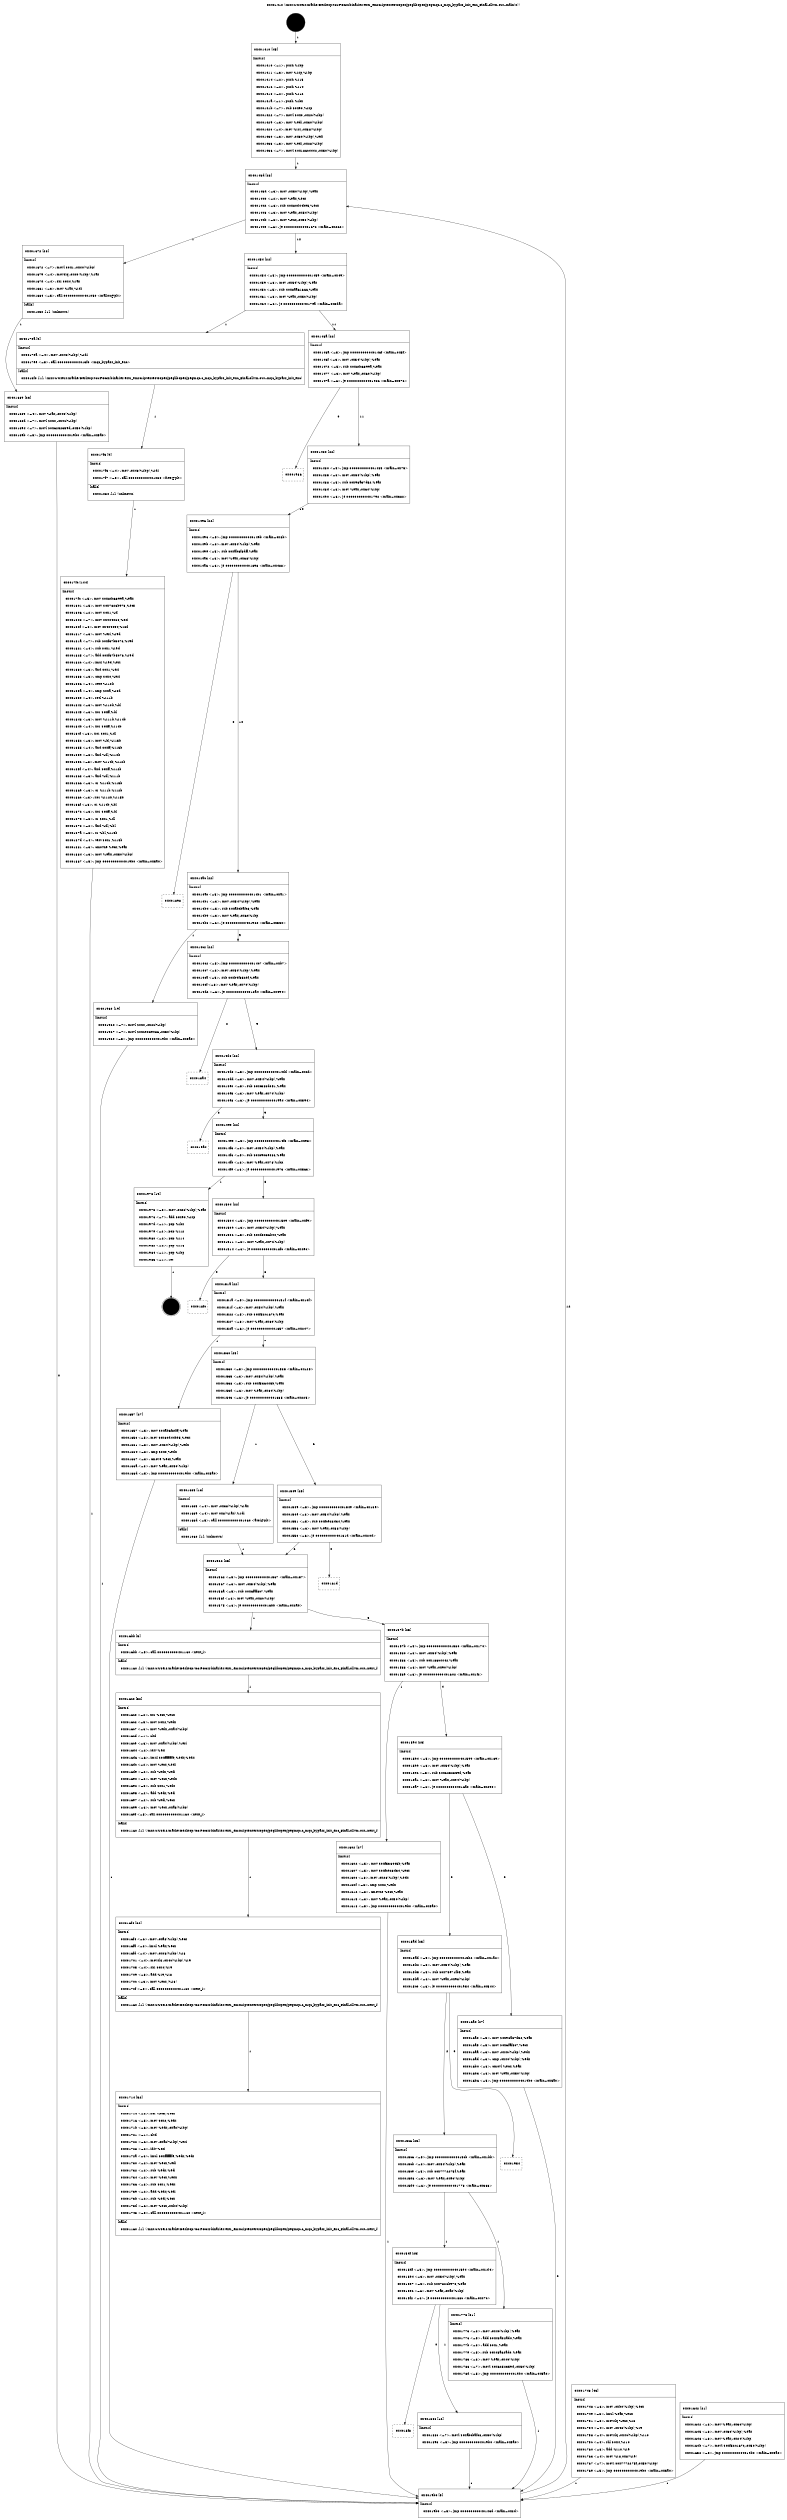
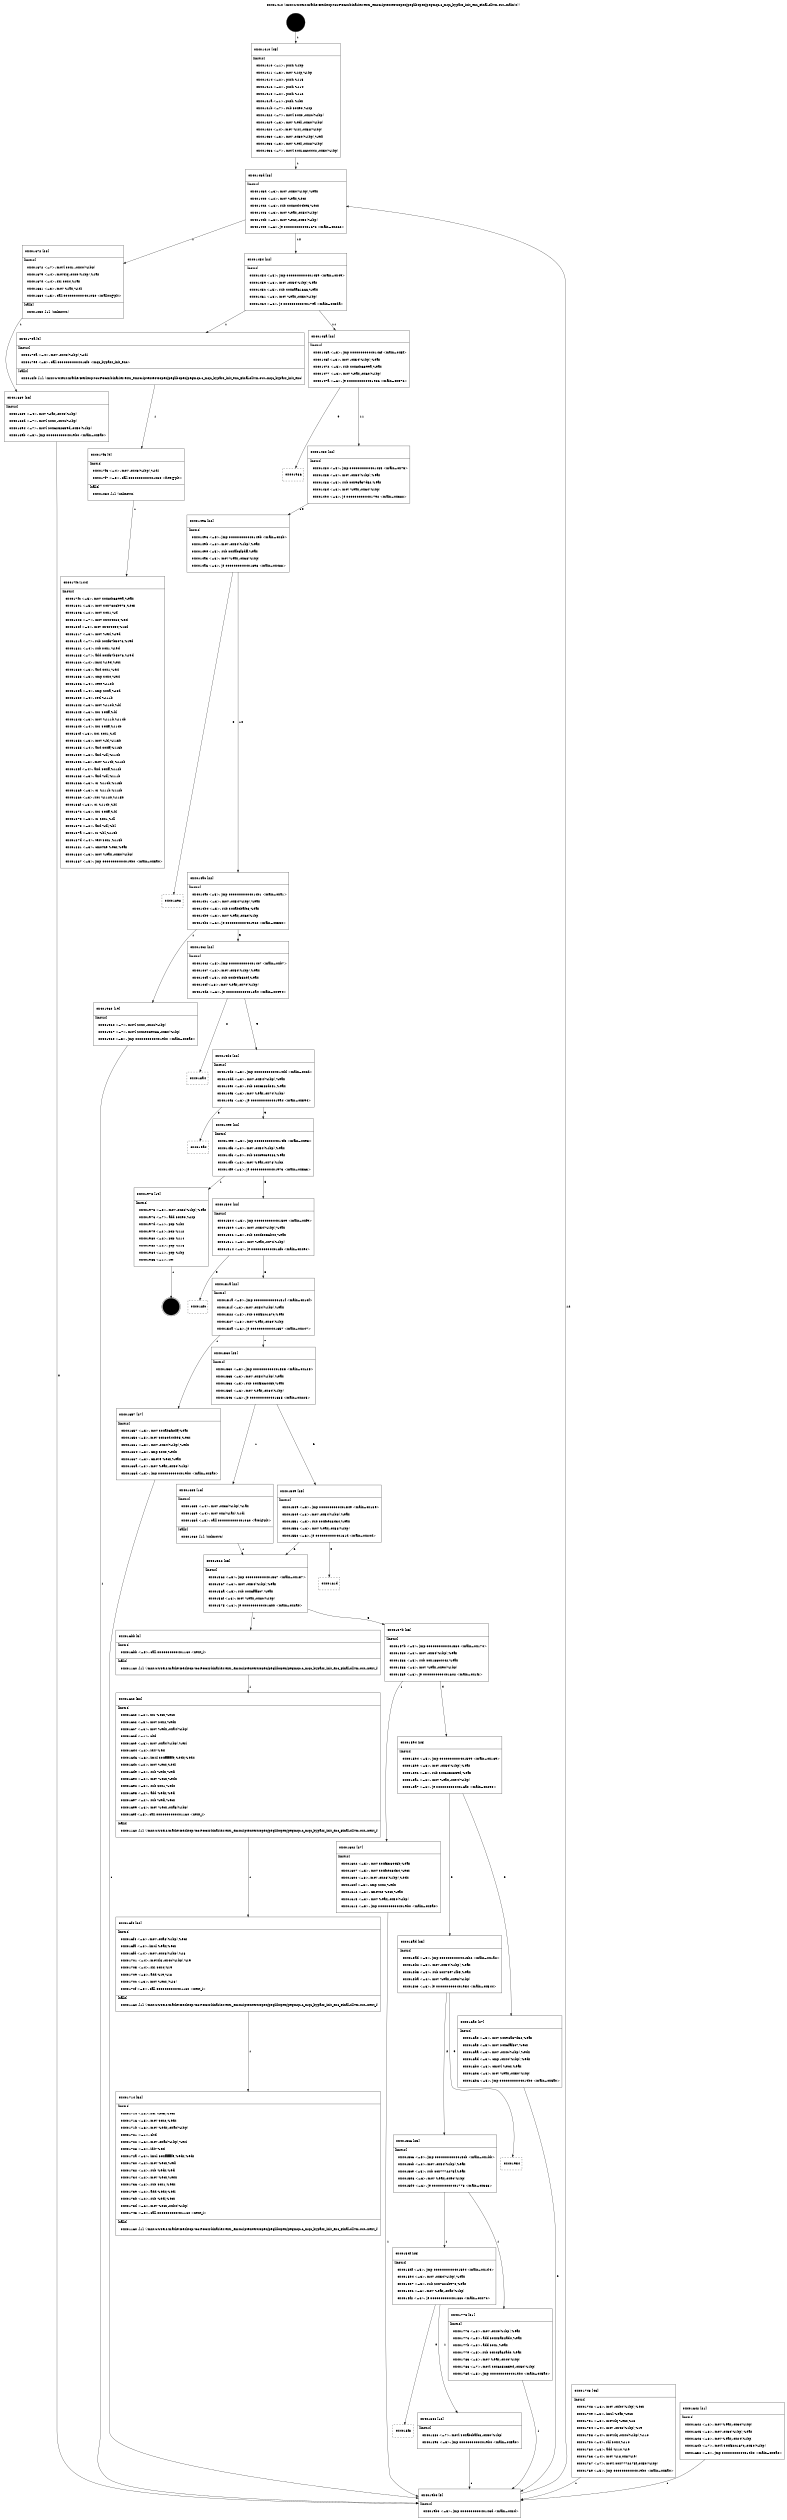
(90, 1834) -> none
